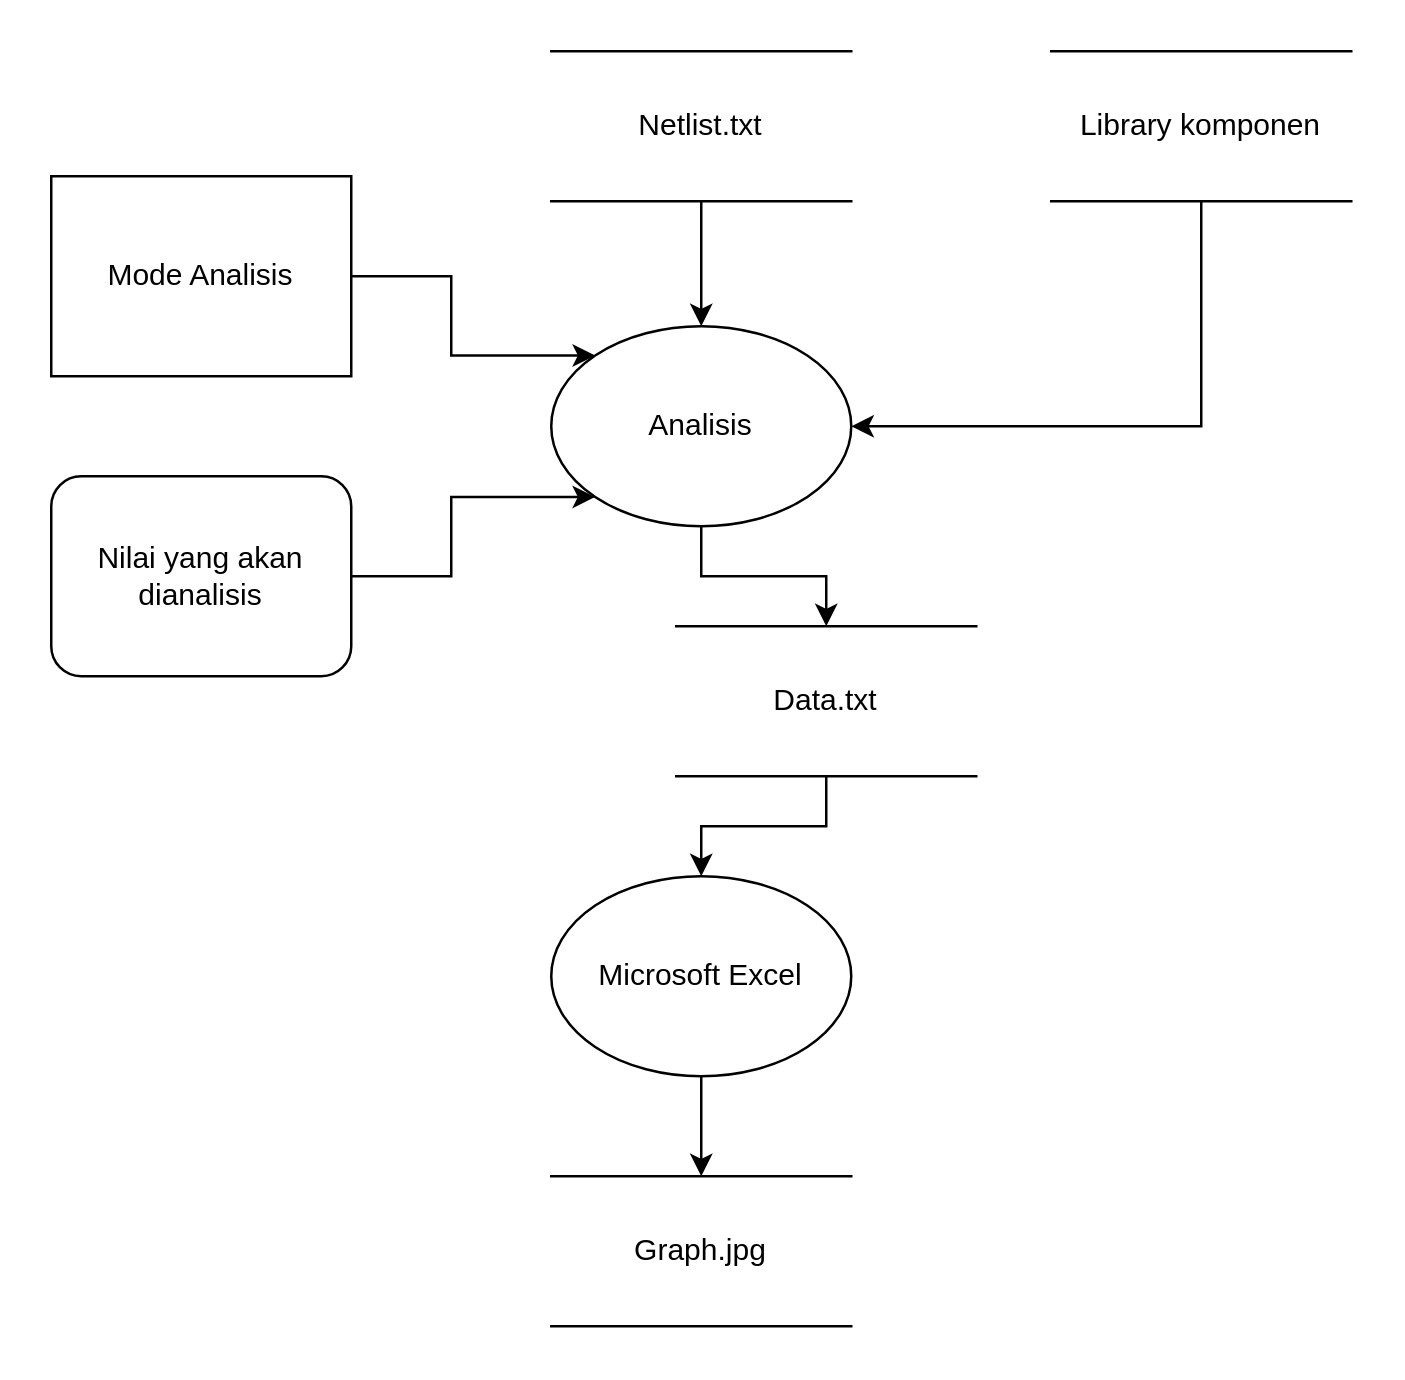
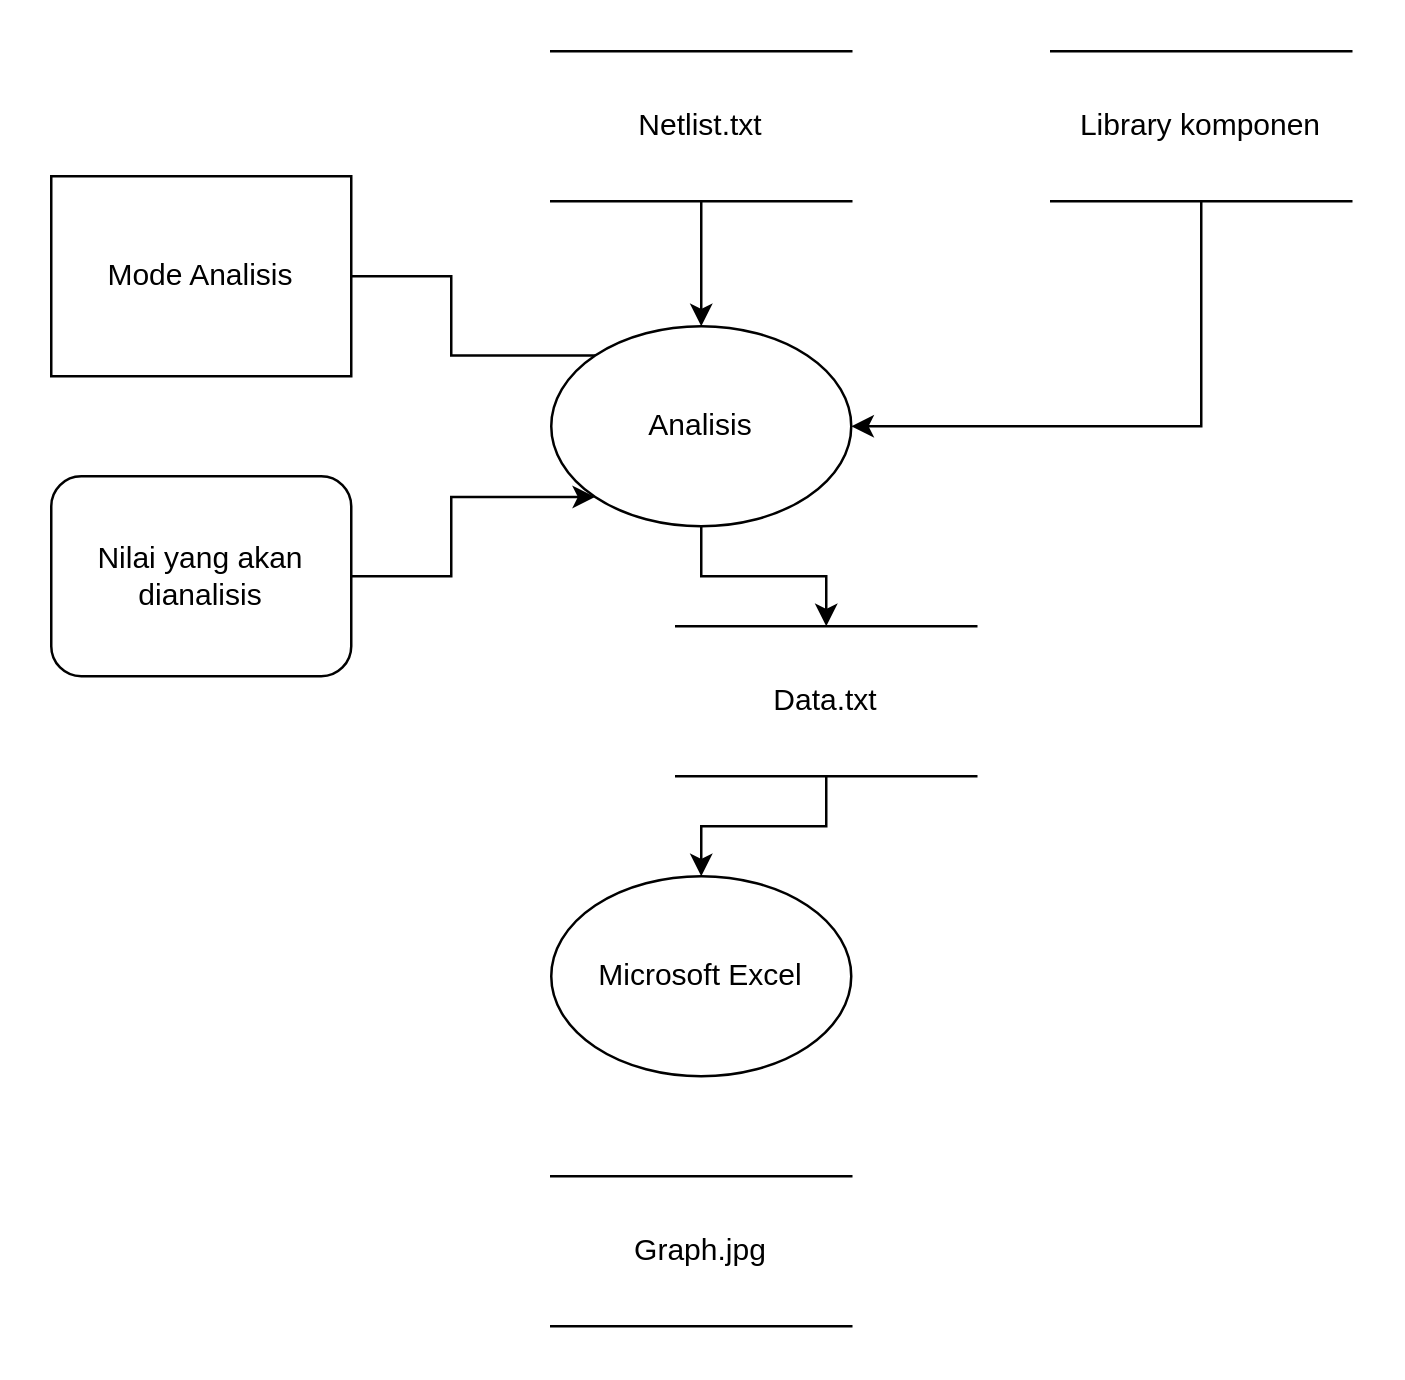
(576, 356) -> (582, 356)
(701, 1118) -> none
